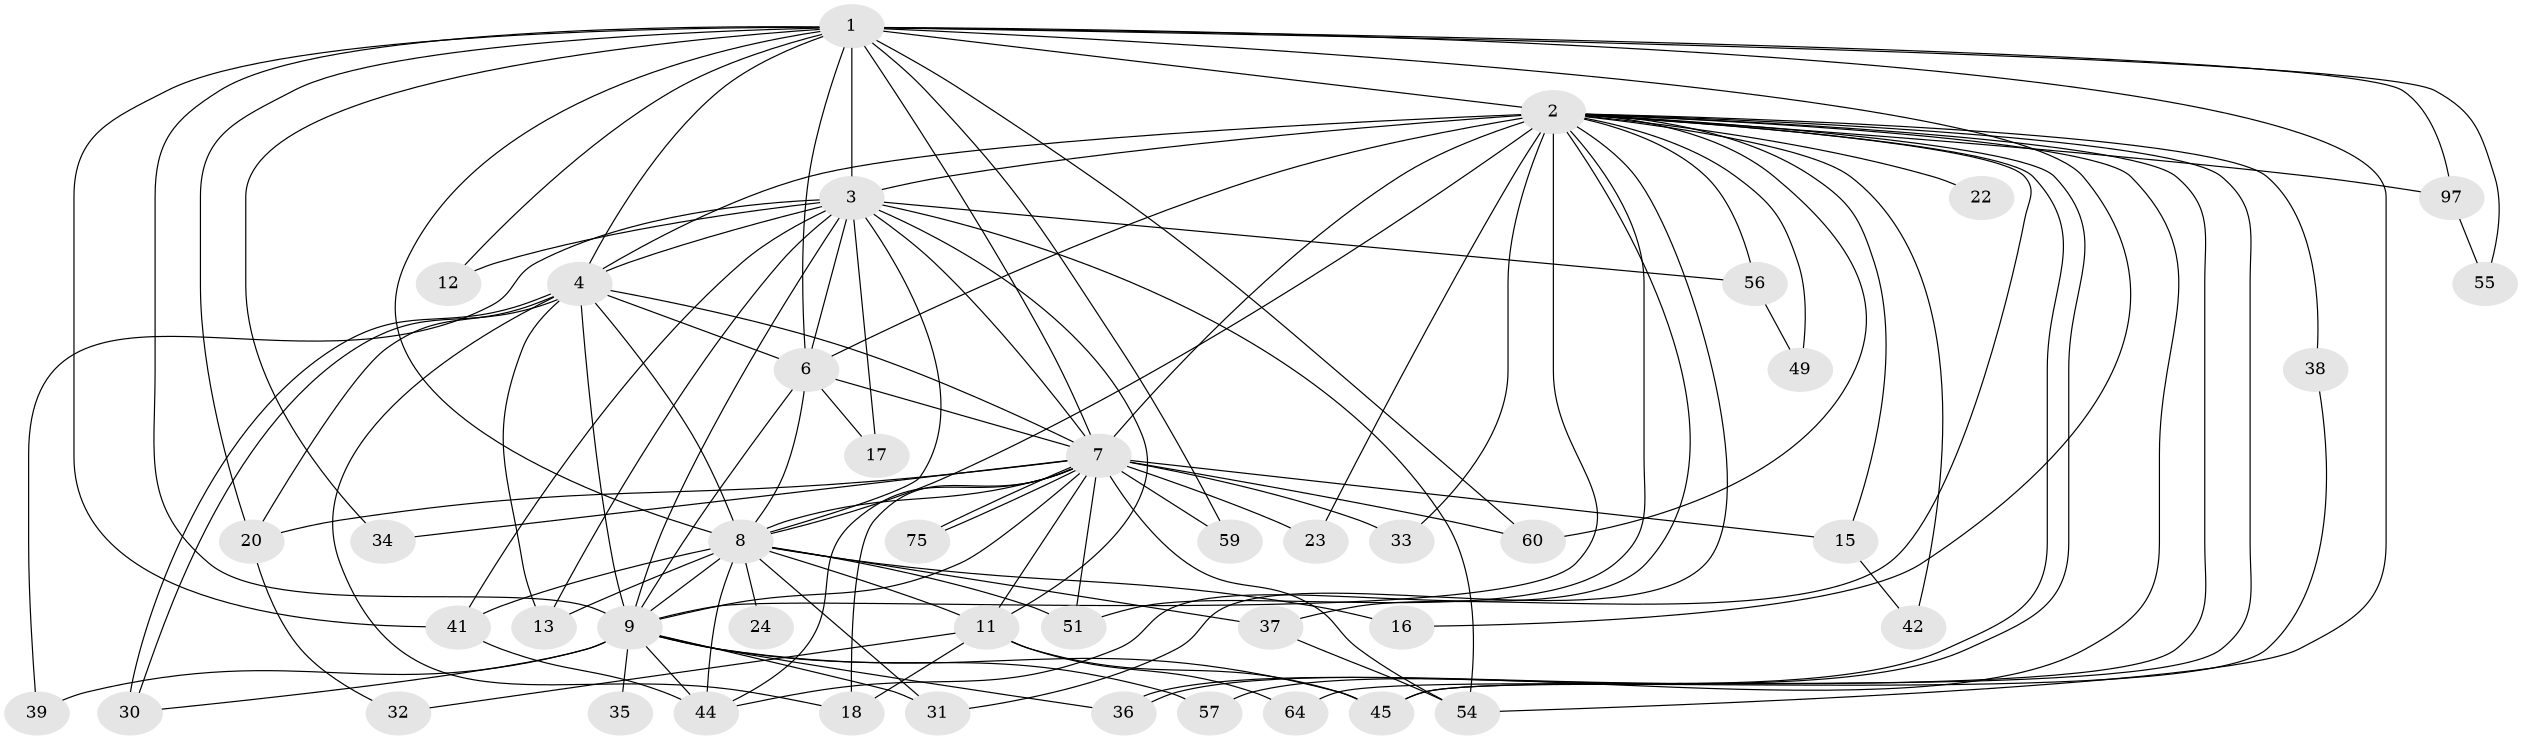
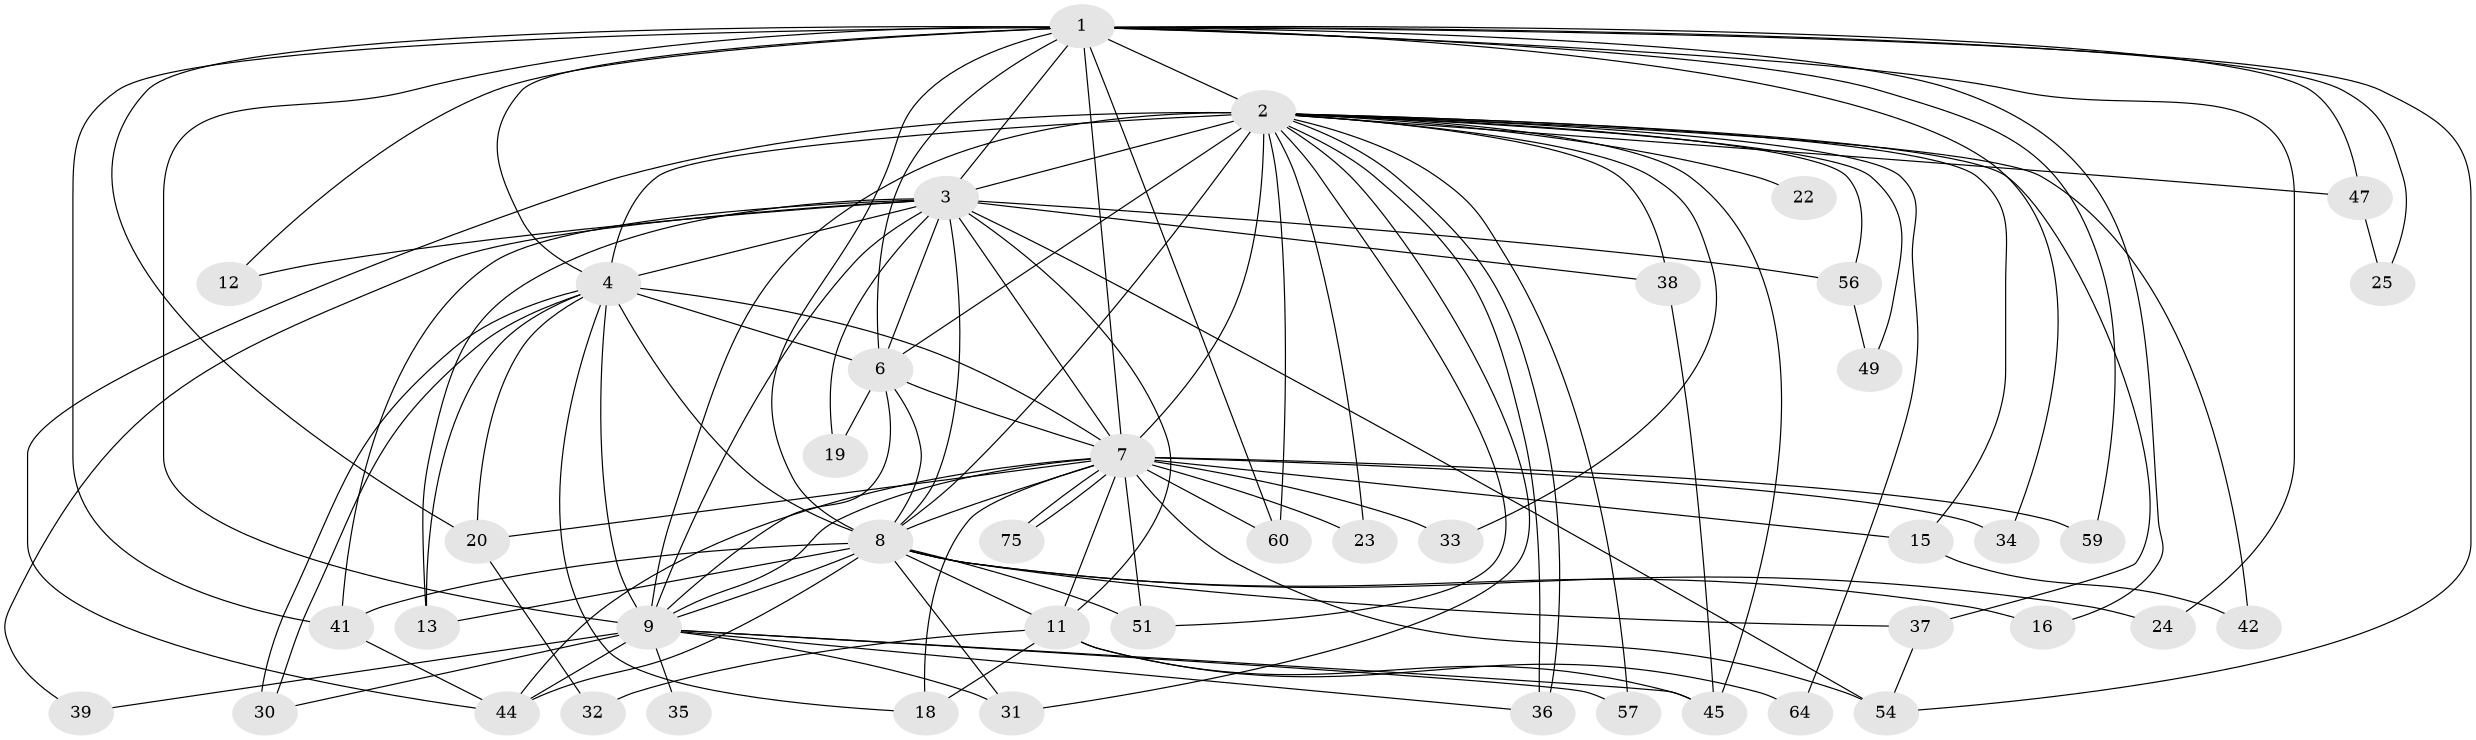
none -> (1959, 82)
(2452, 198) -> (2360, 198)
none -> (1307, 241)
(2485, 284) -> (2383, 284)
(877, 456) -> (835, 456)
